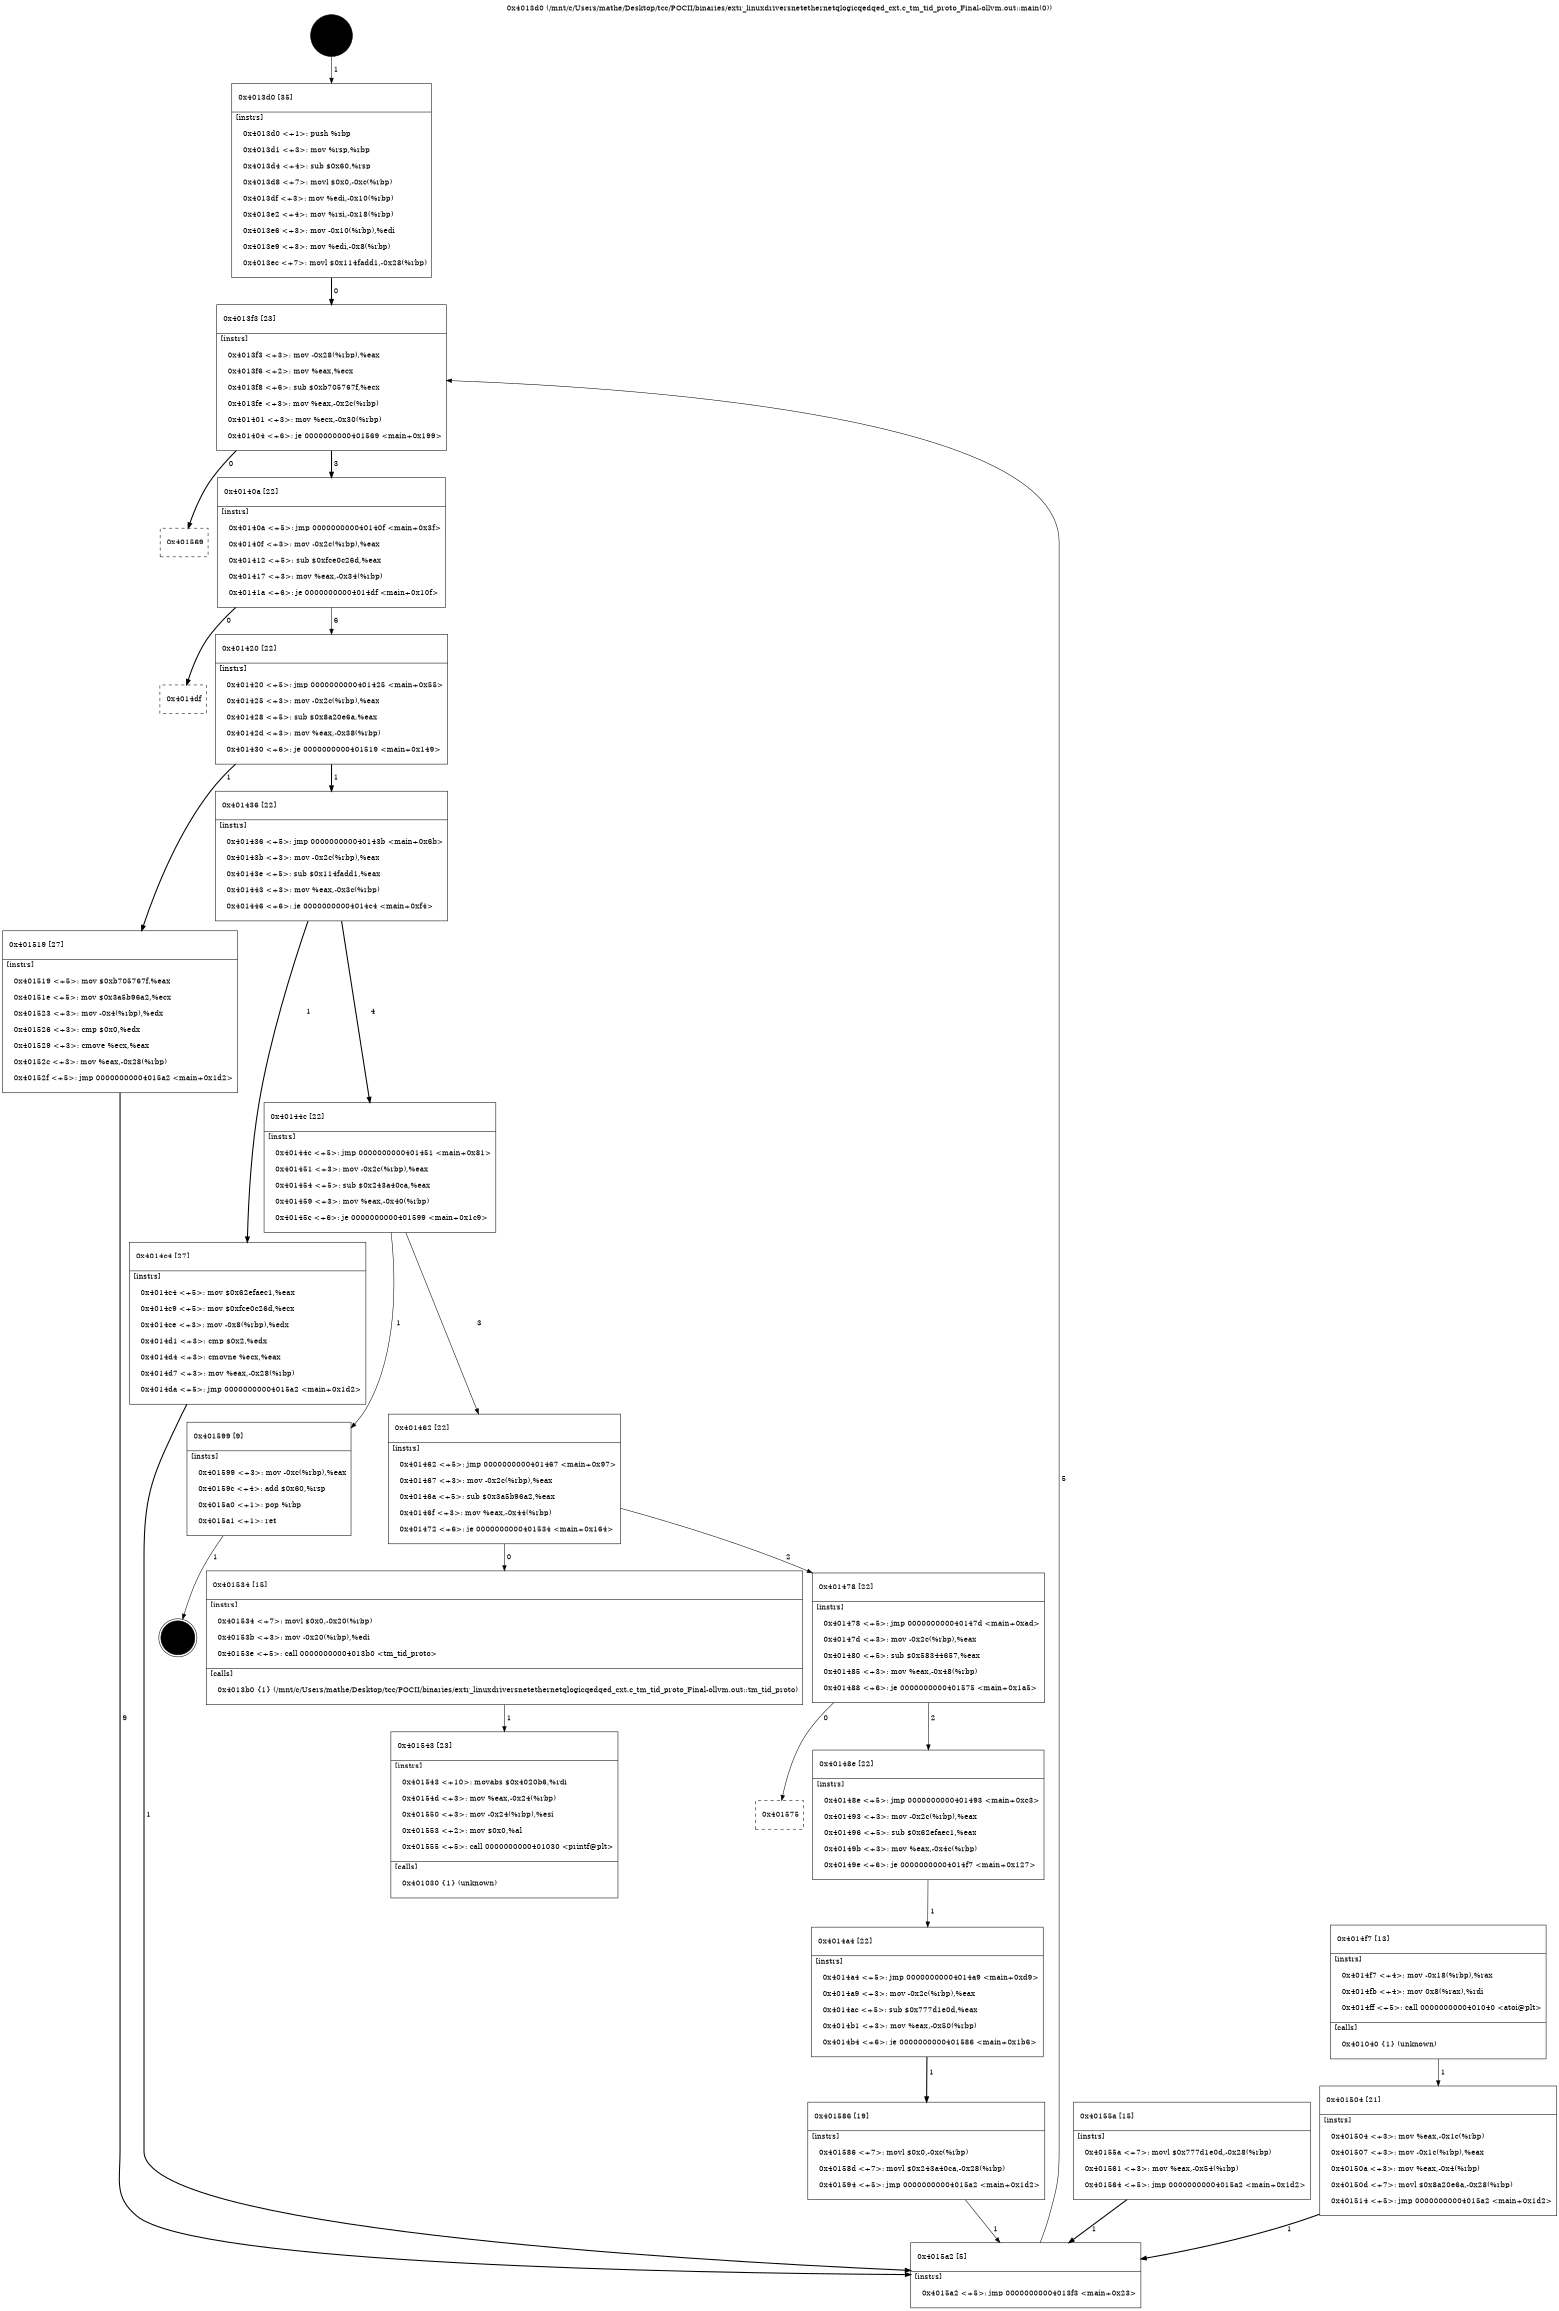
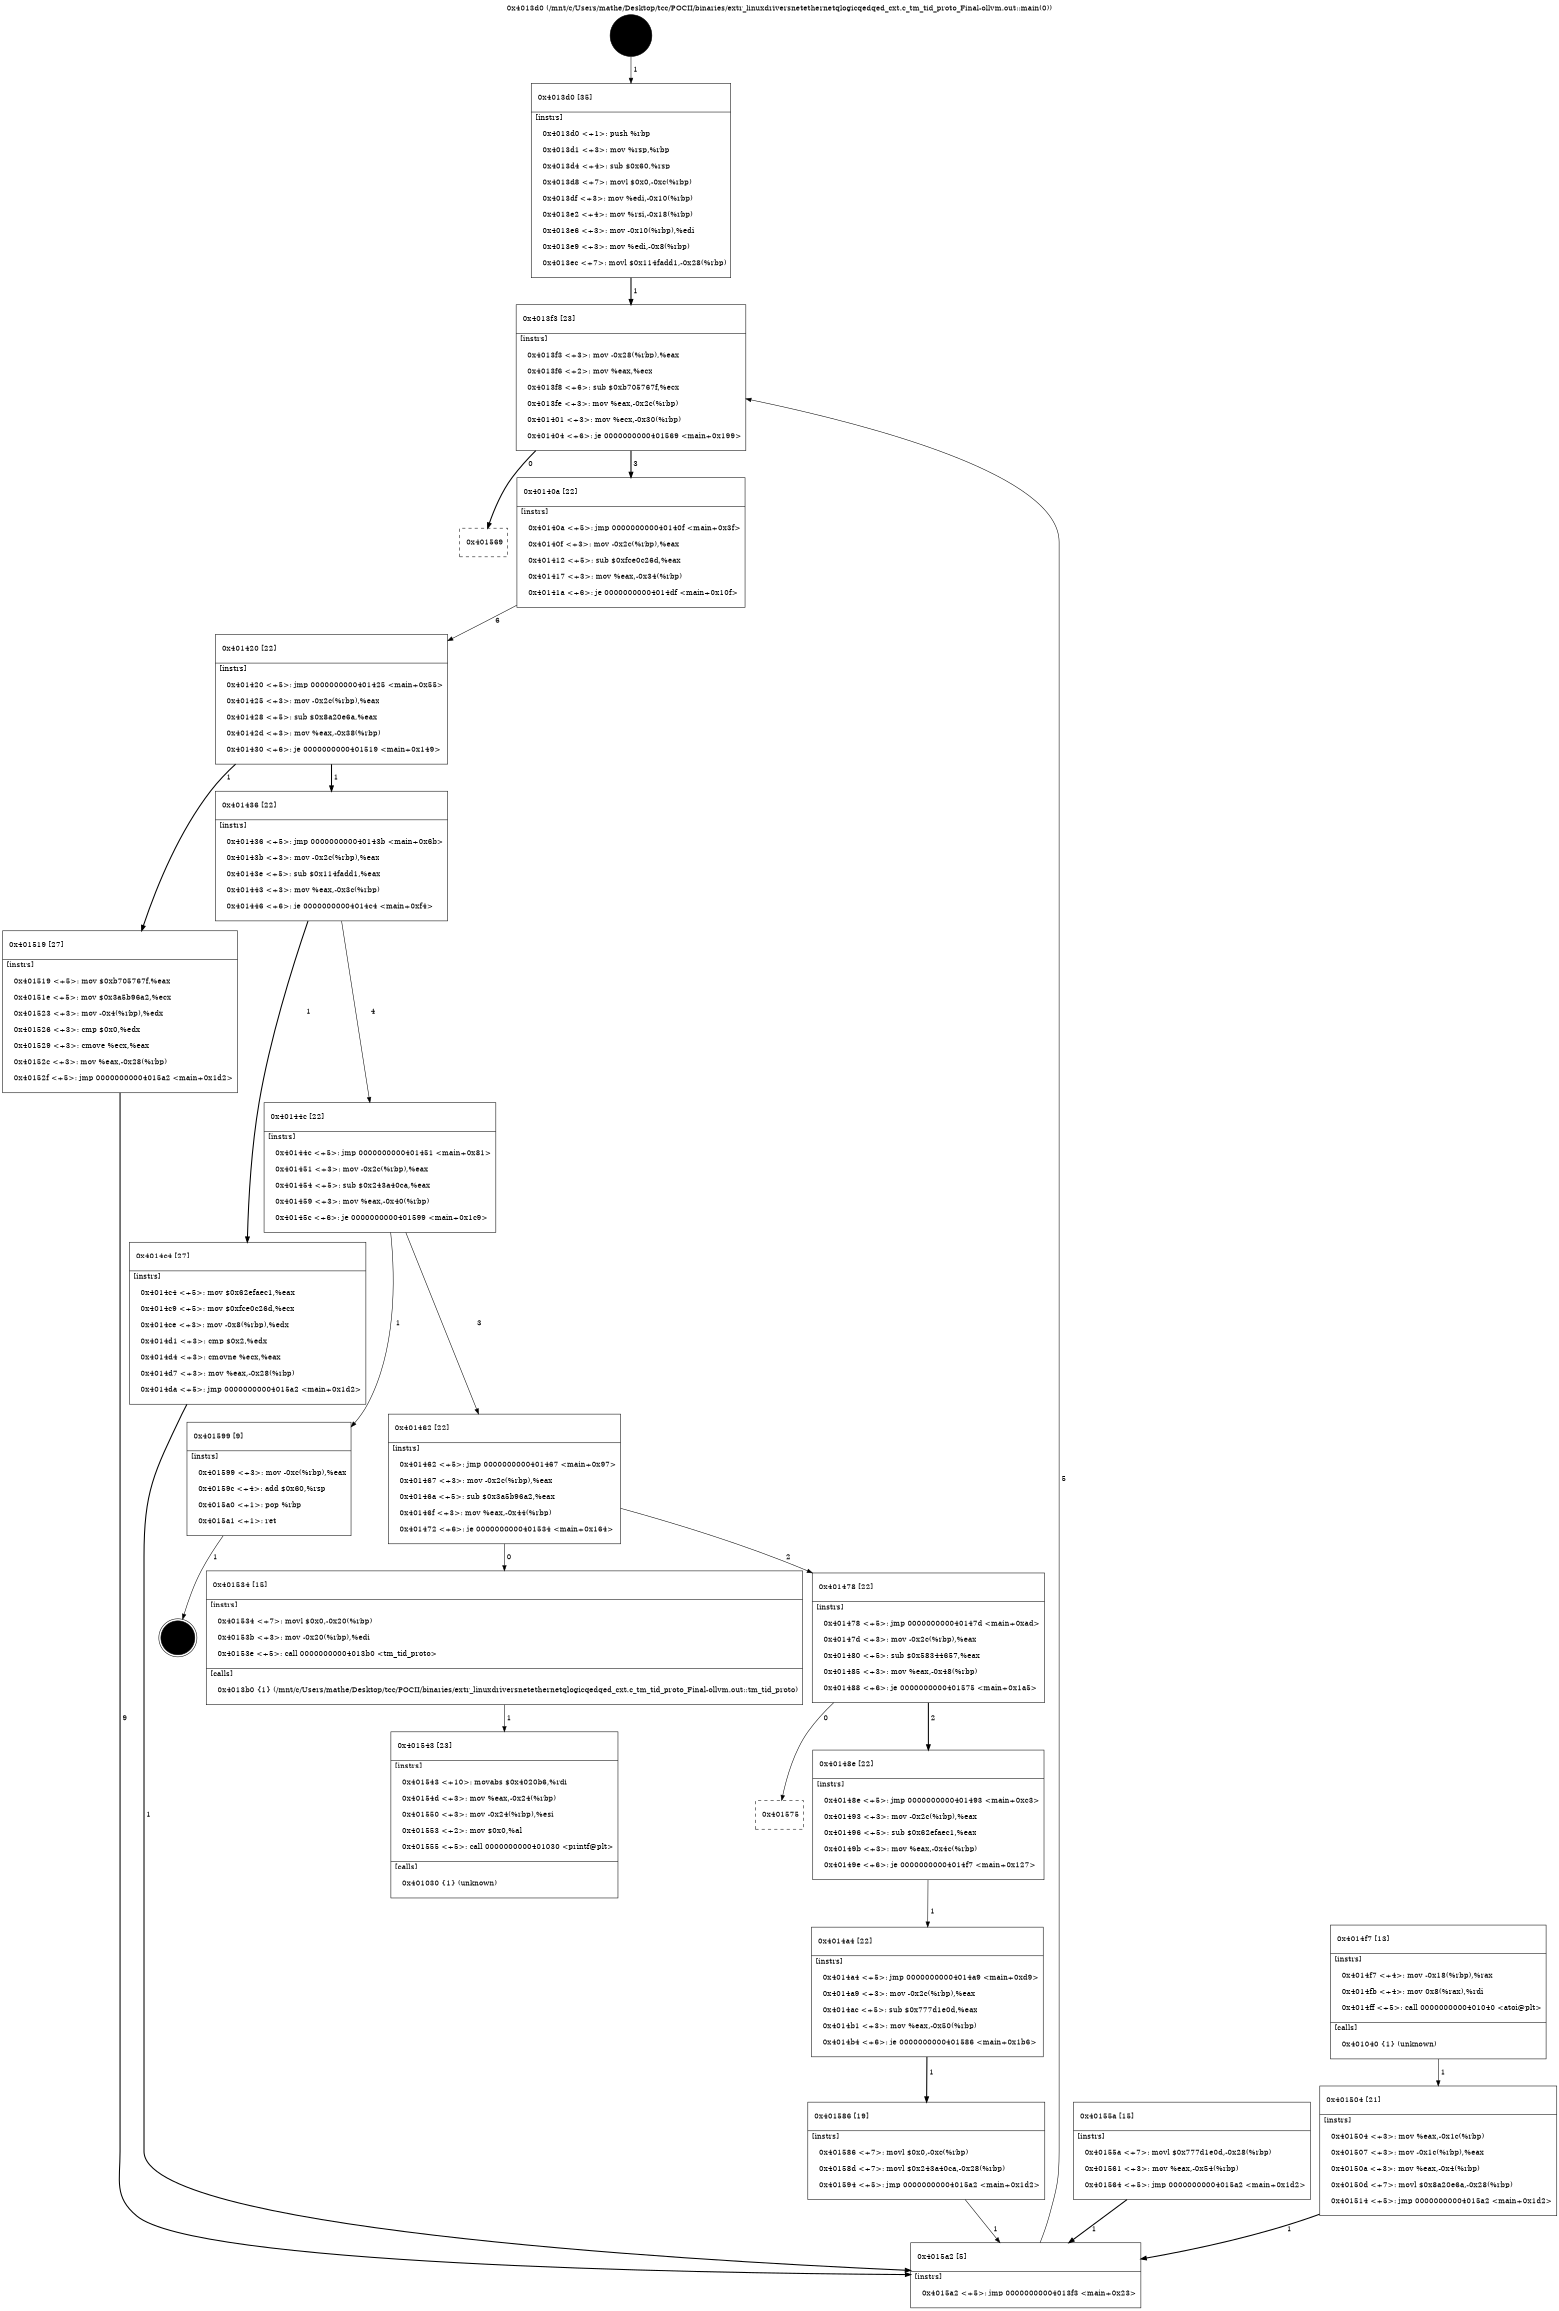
(335, 291) -> (635, 291)
(183, 699) -> none
(355, 1009) -> (355, 1009)
(928, 1724) -> (928, 1724)
